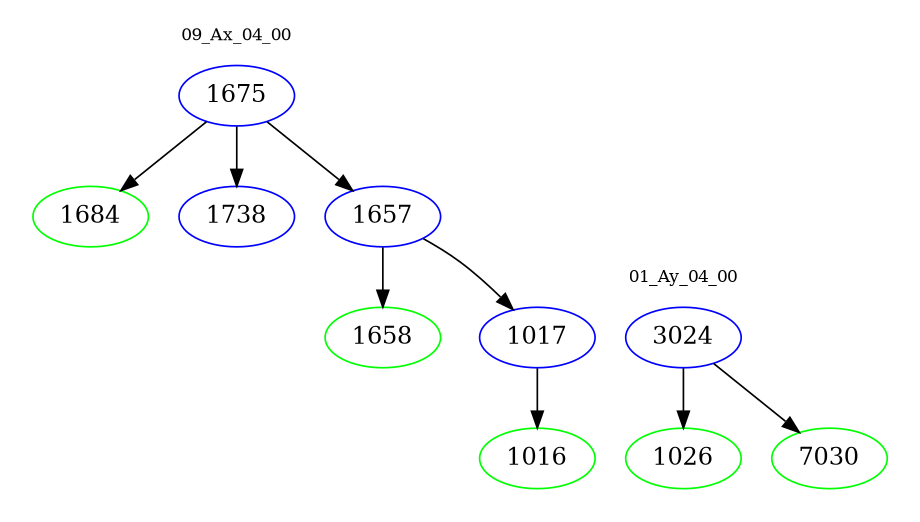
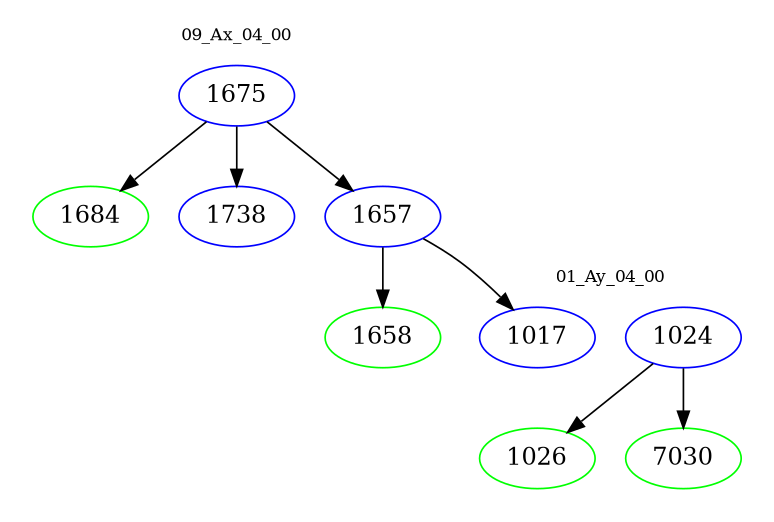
(683, 338) -> (683, 338)
(537, 458) -> none
